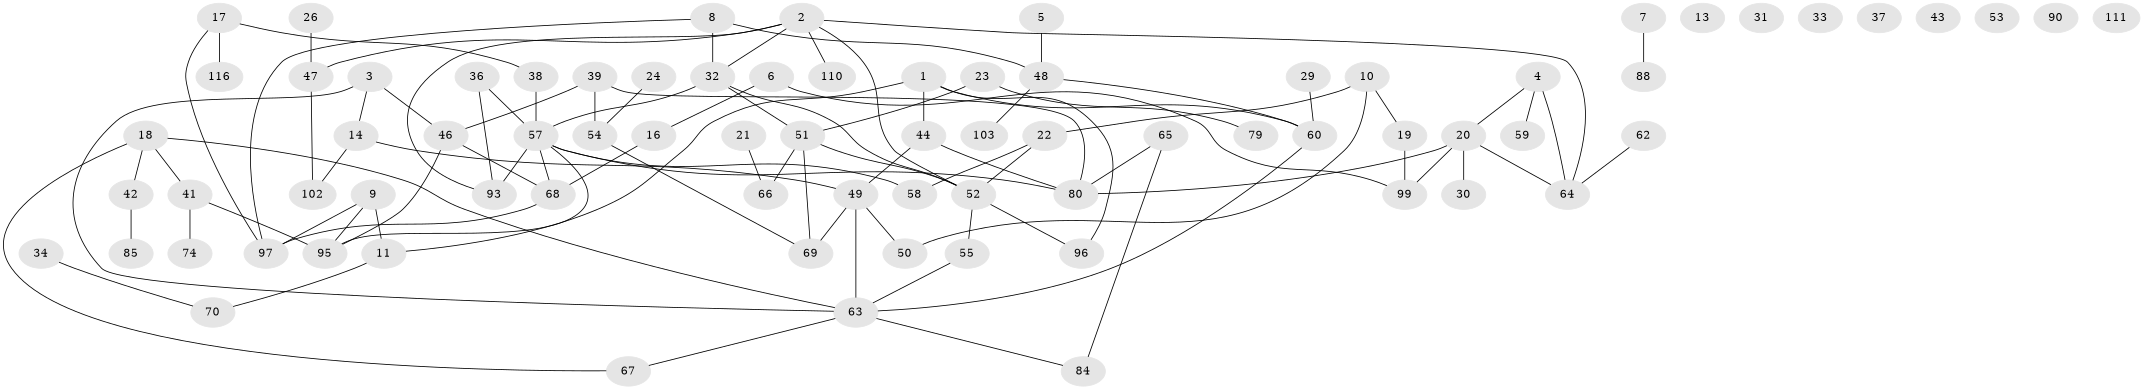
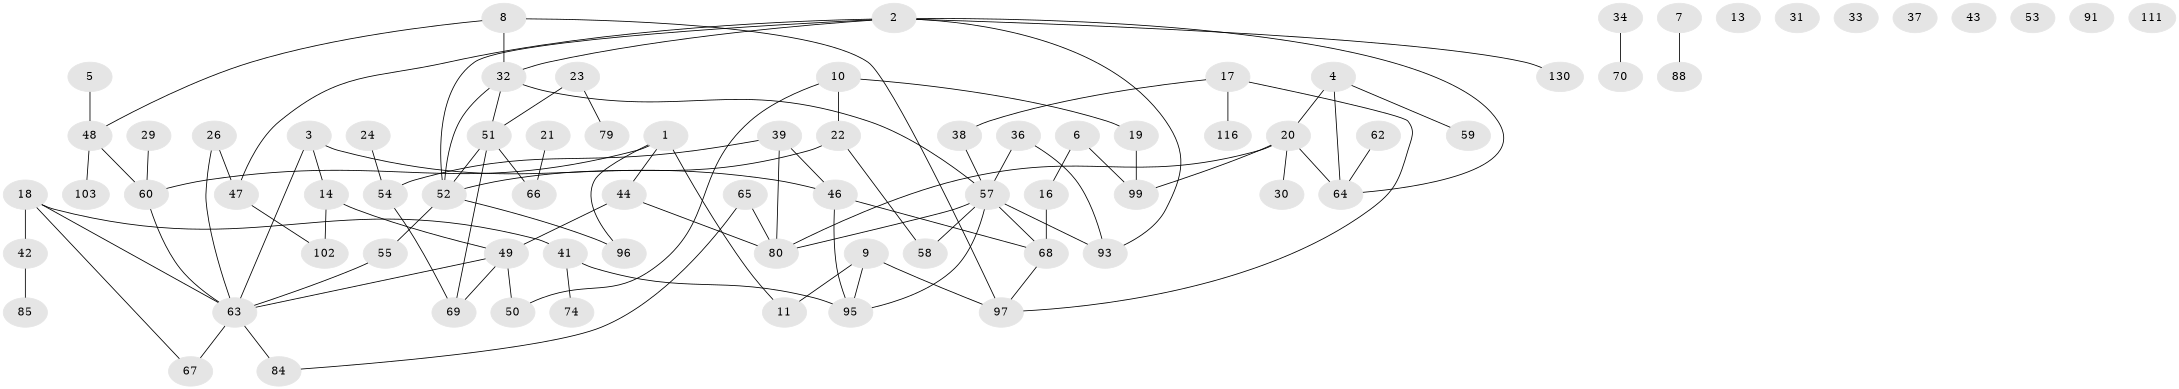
(2056, 18) -> (2092, 18)
(832, 77) -> (1560, 77)
none -> (209, 222)
(301, 287) -> none
